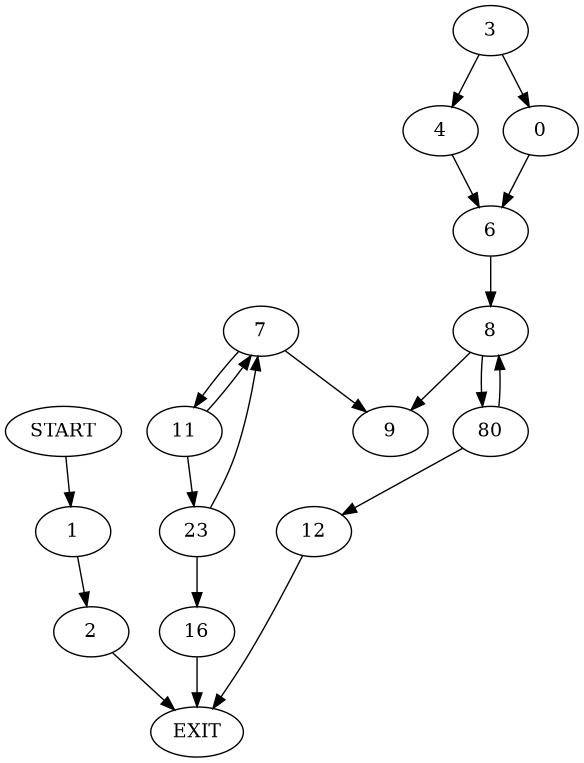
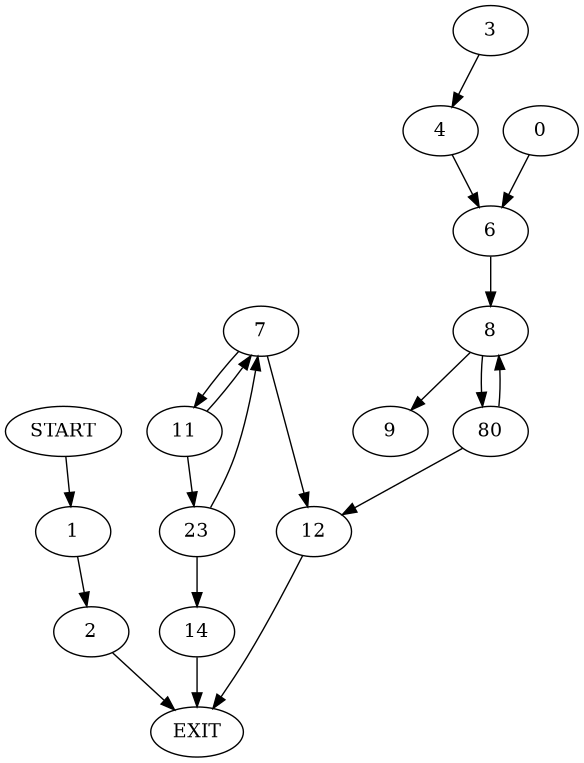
(513, 74) -> none
(320, 377) -> (286, 425)
(197, 632) -> (197, 632)
